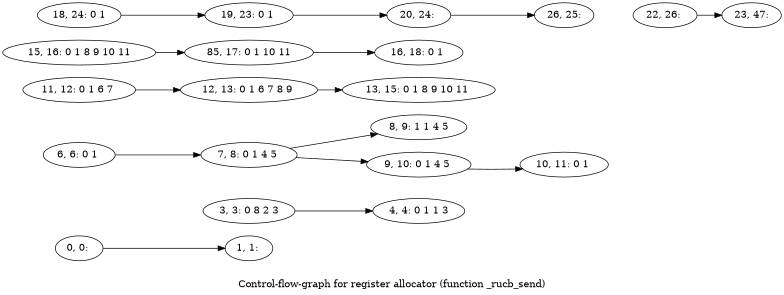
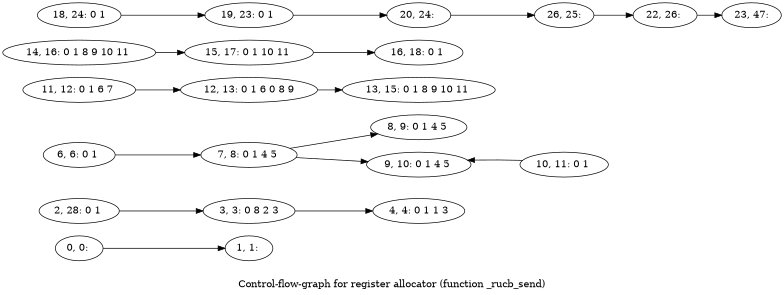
none -> (610, 15)
(79, 53) -> (79, 53)
(249, 53) -> (249, 53)
(249, 90) -> (249, 90)
(419, 127) -> (419, 127)
(492, 169) -> (499, 160)
none -> (79, 211)
